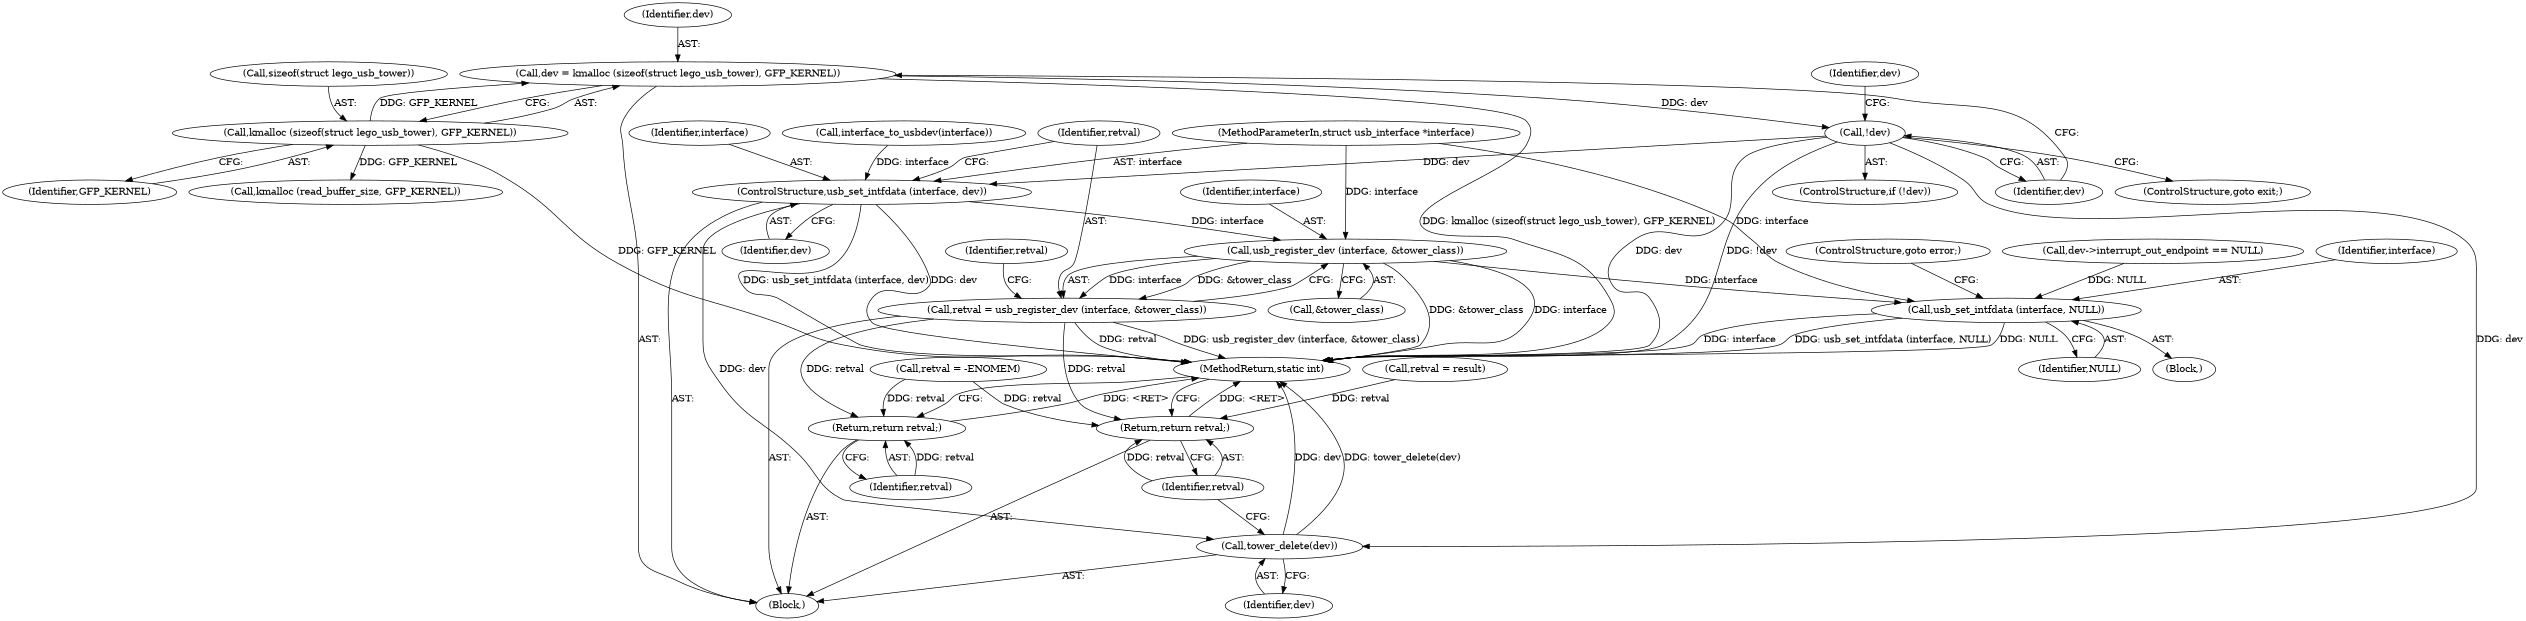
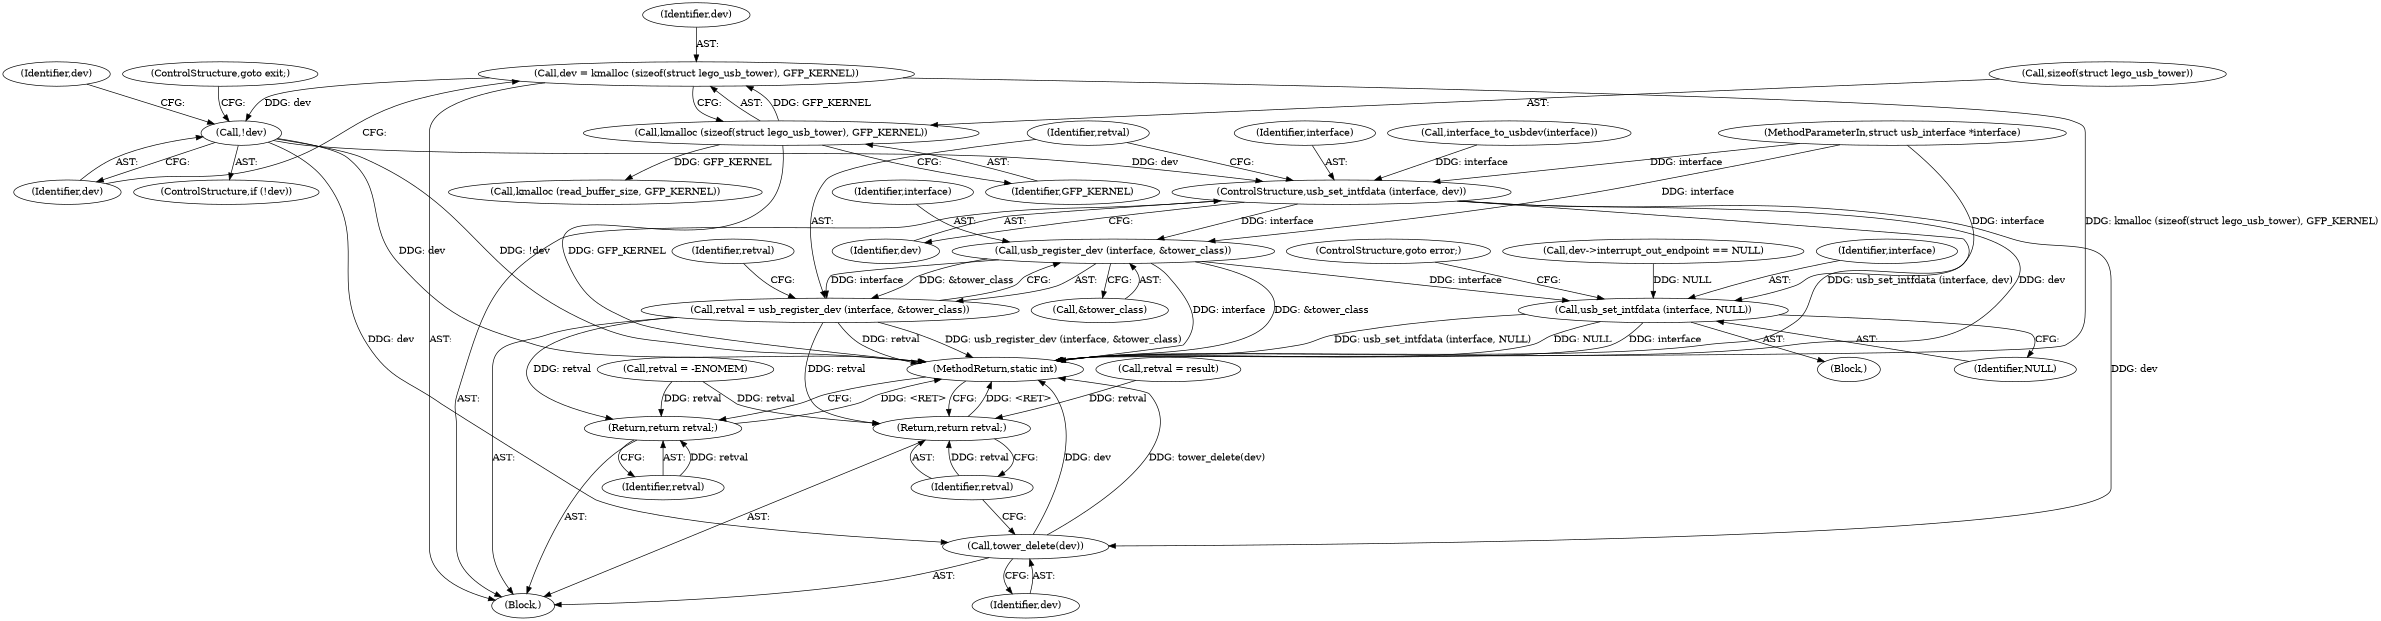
(2035, 153) -> (219, 102)
(1148, 163) -> (1686, 163)
